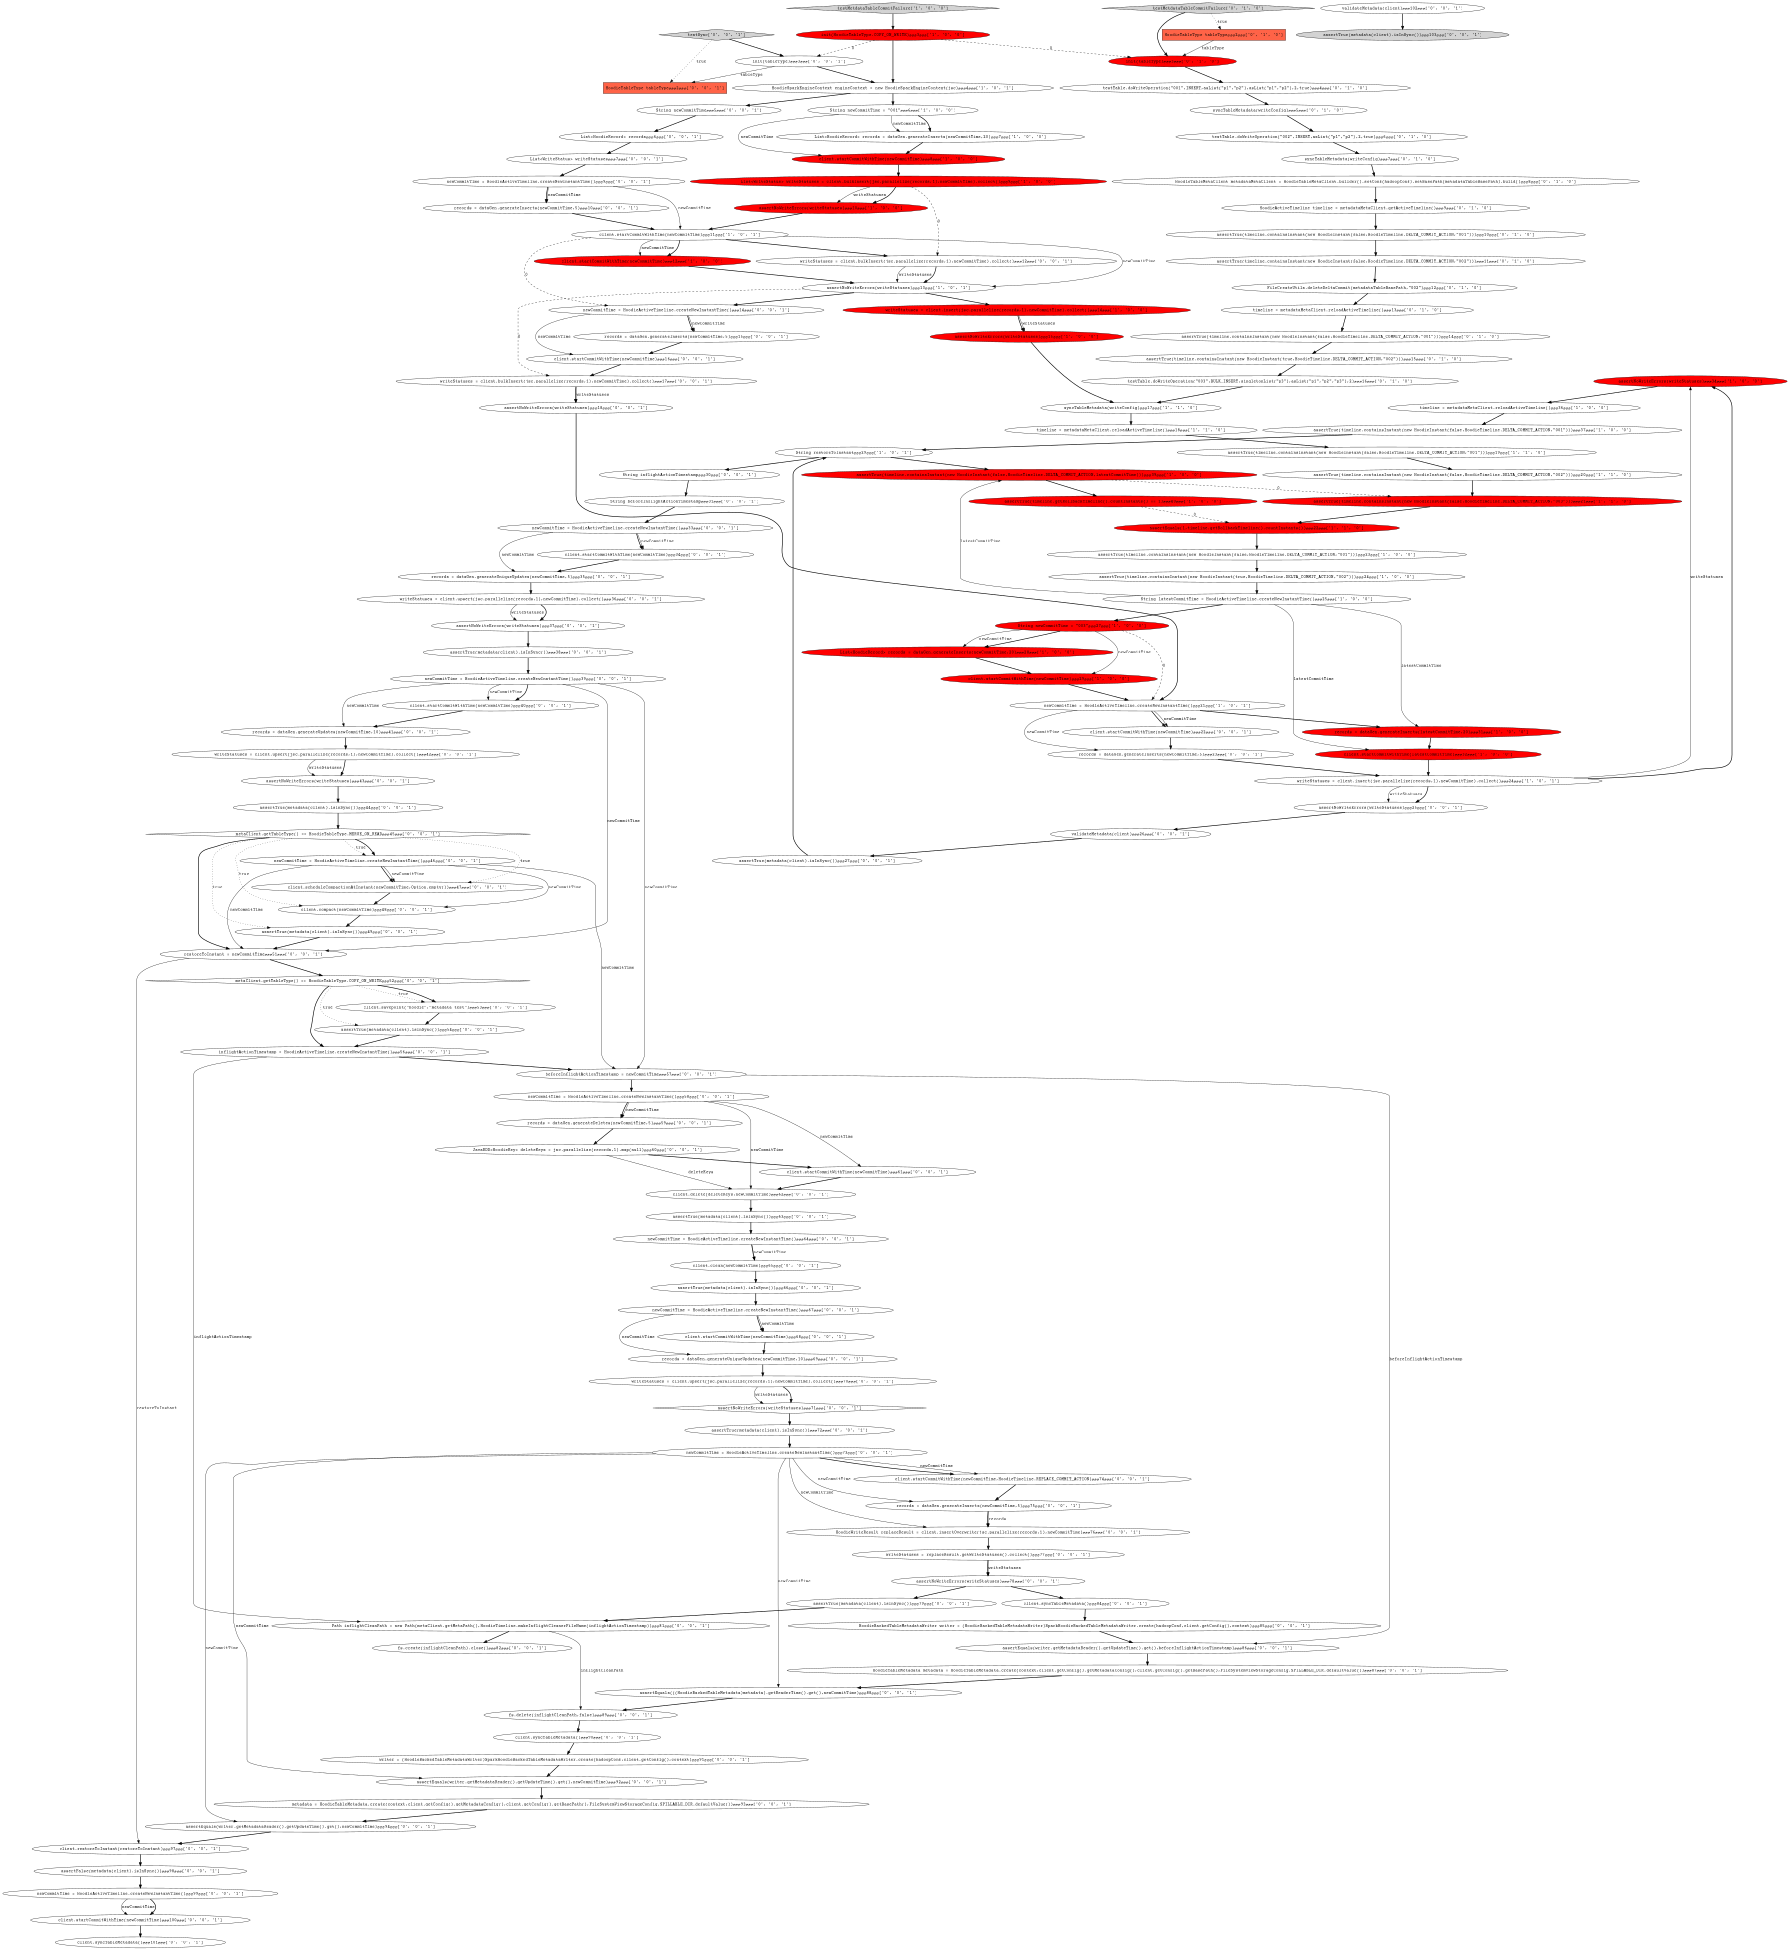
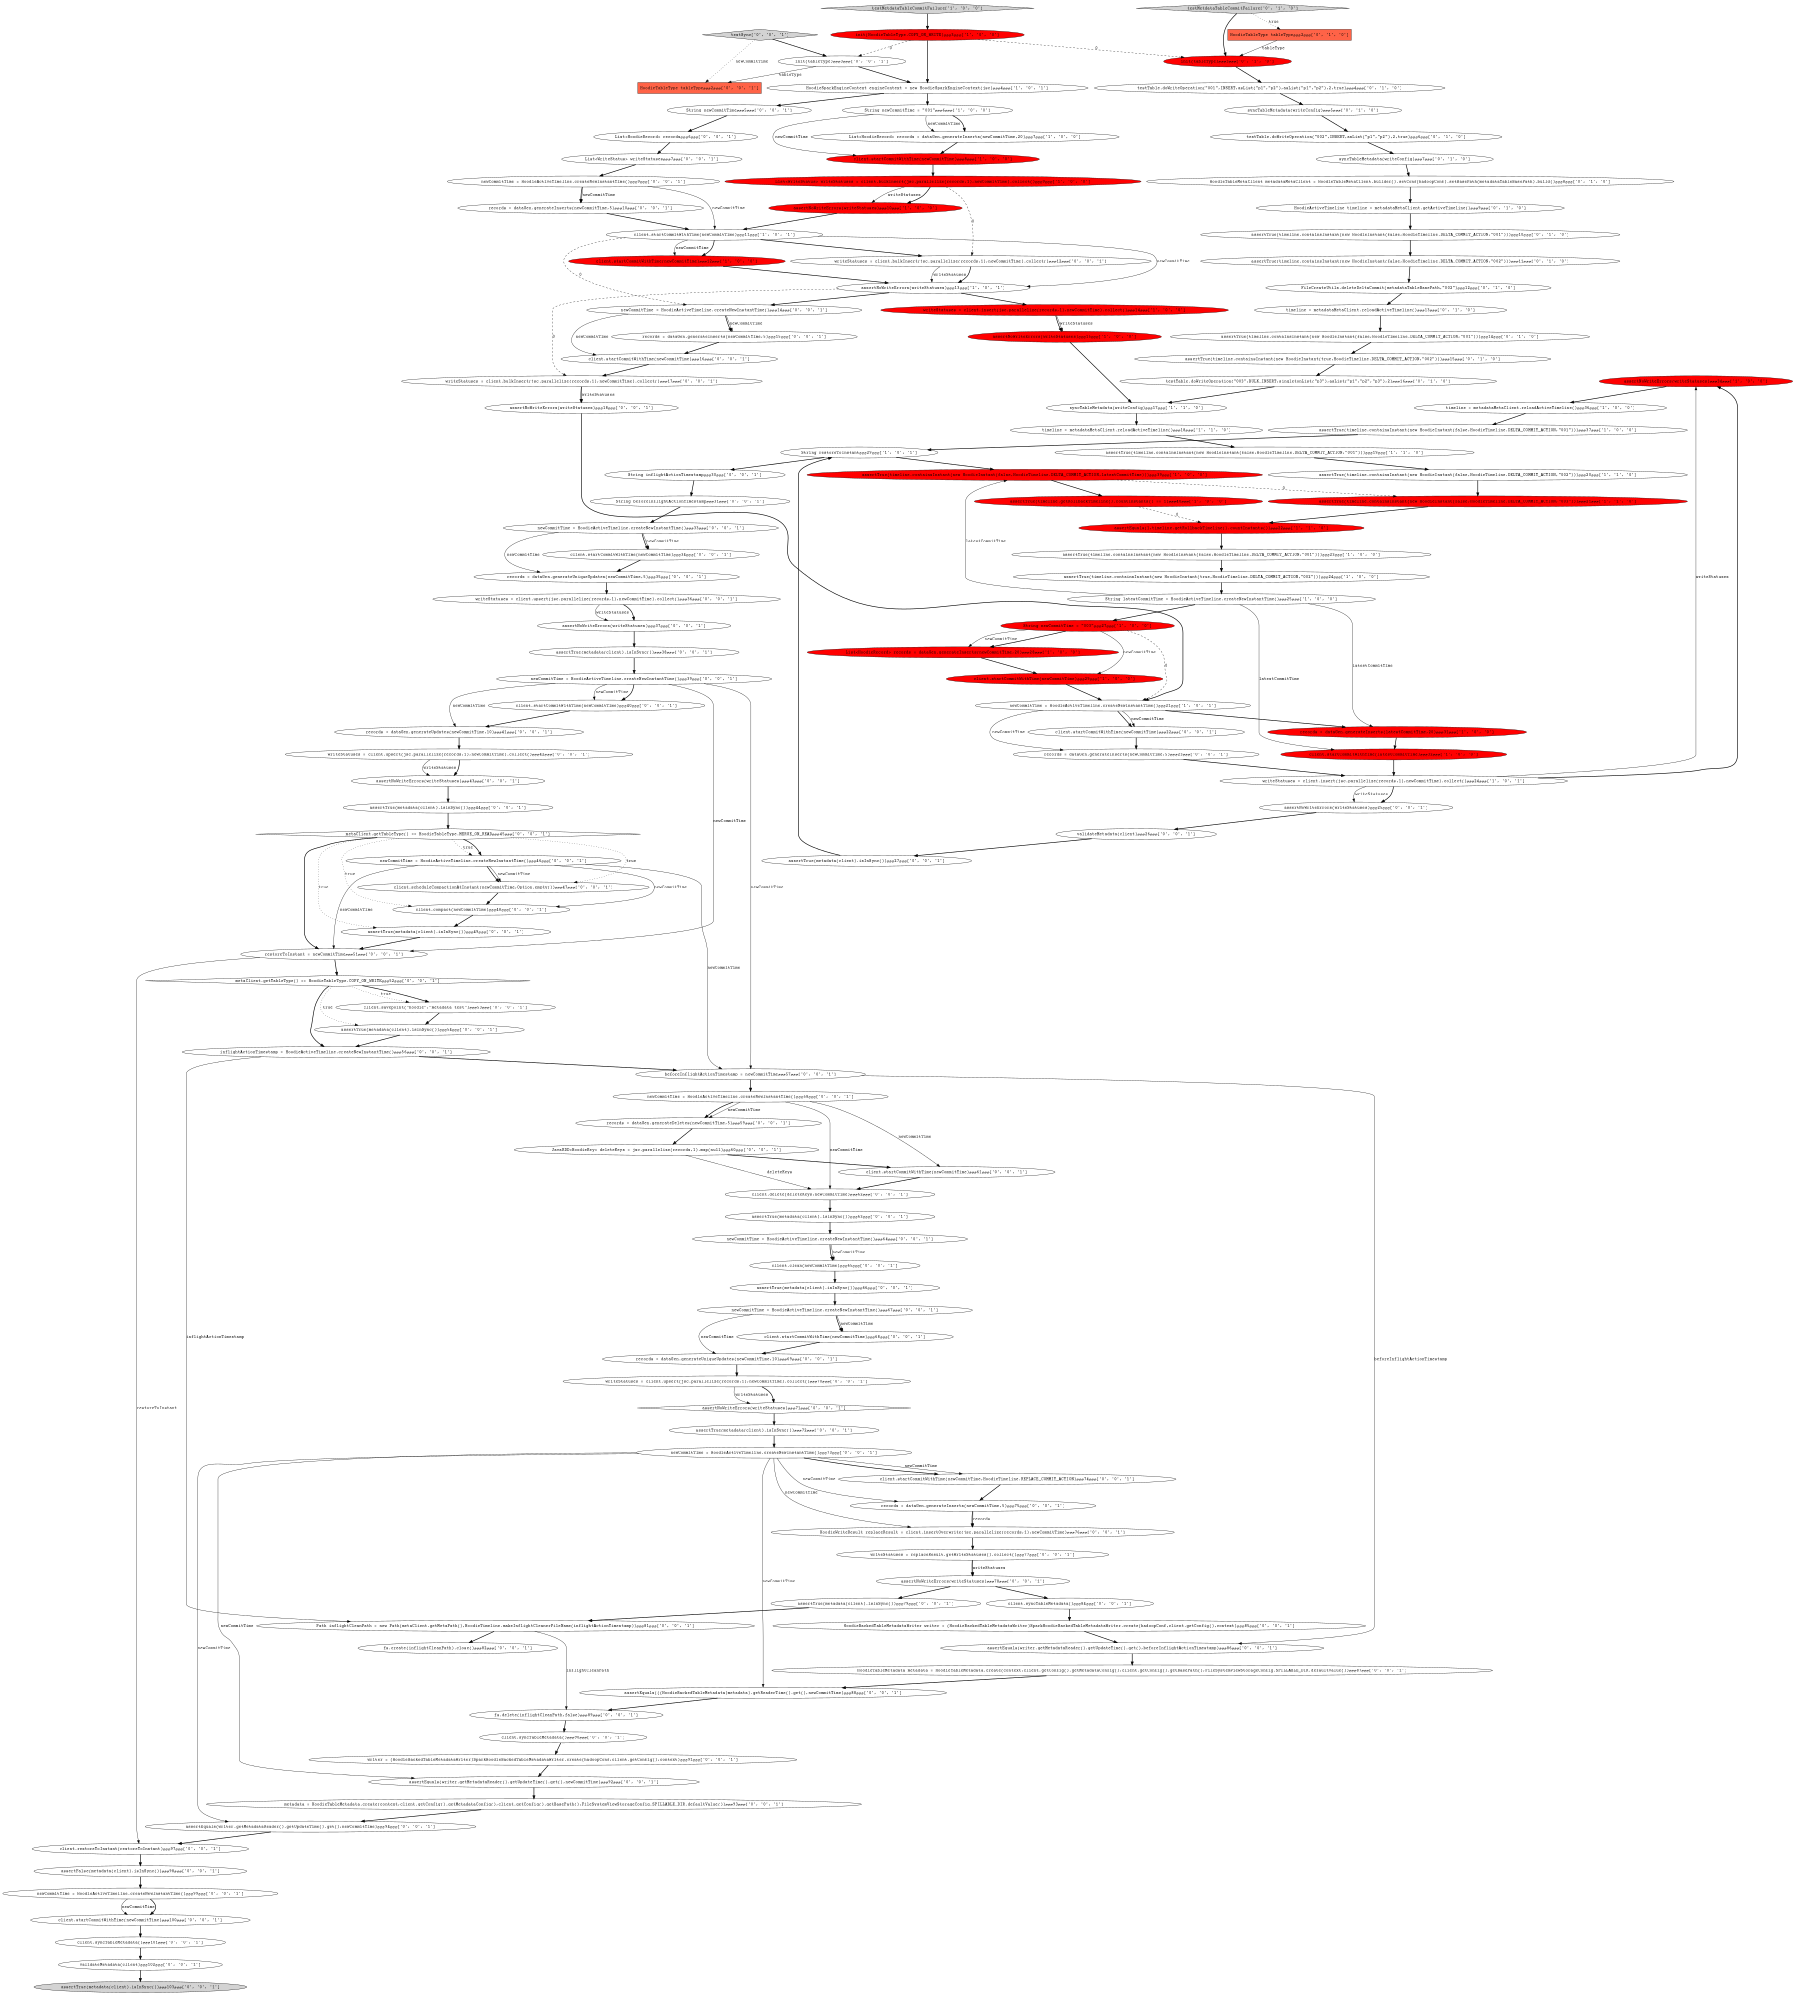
(701, 61) -> (752, 61)
none -> (140, 1952)
